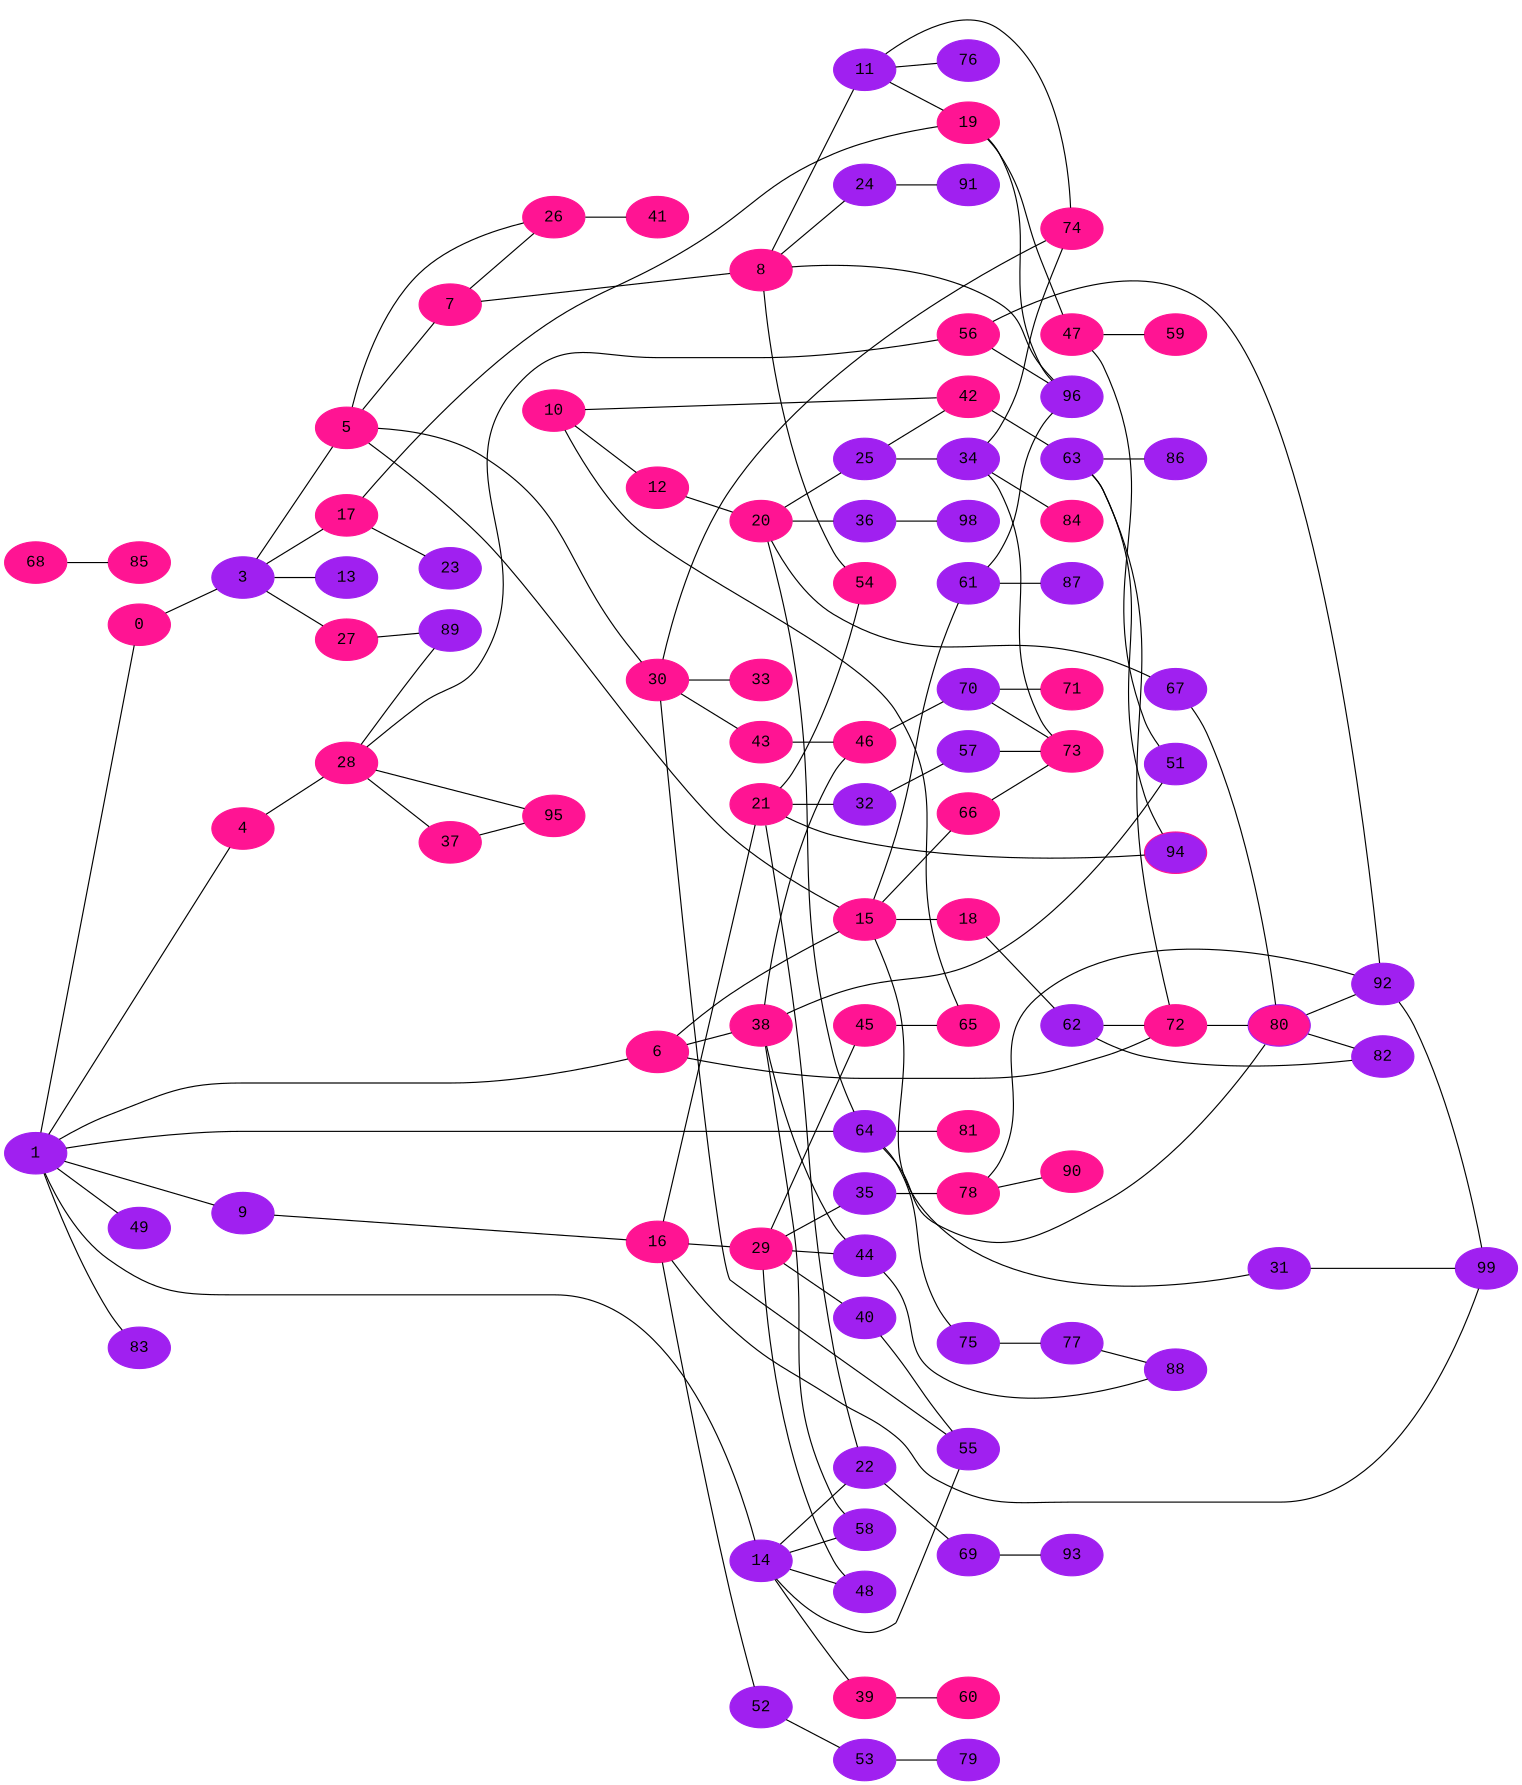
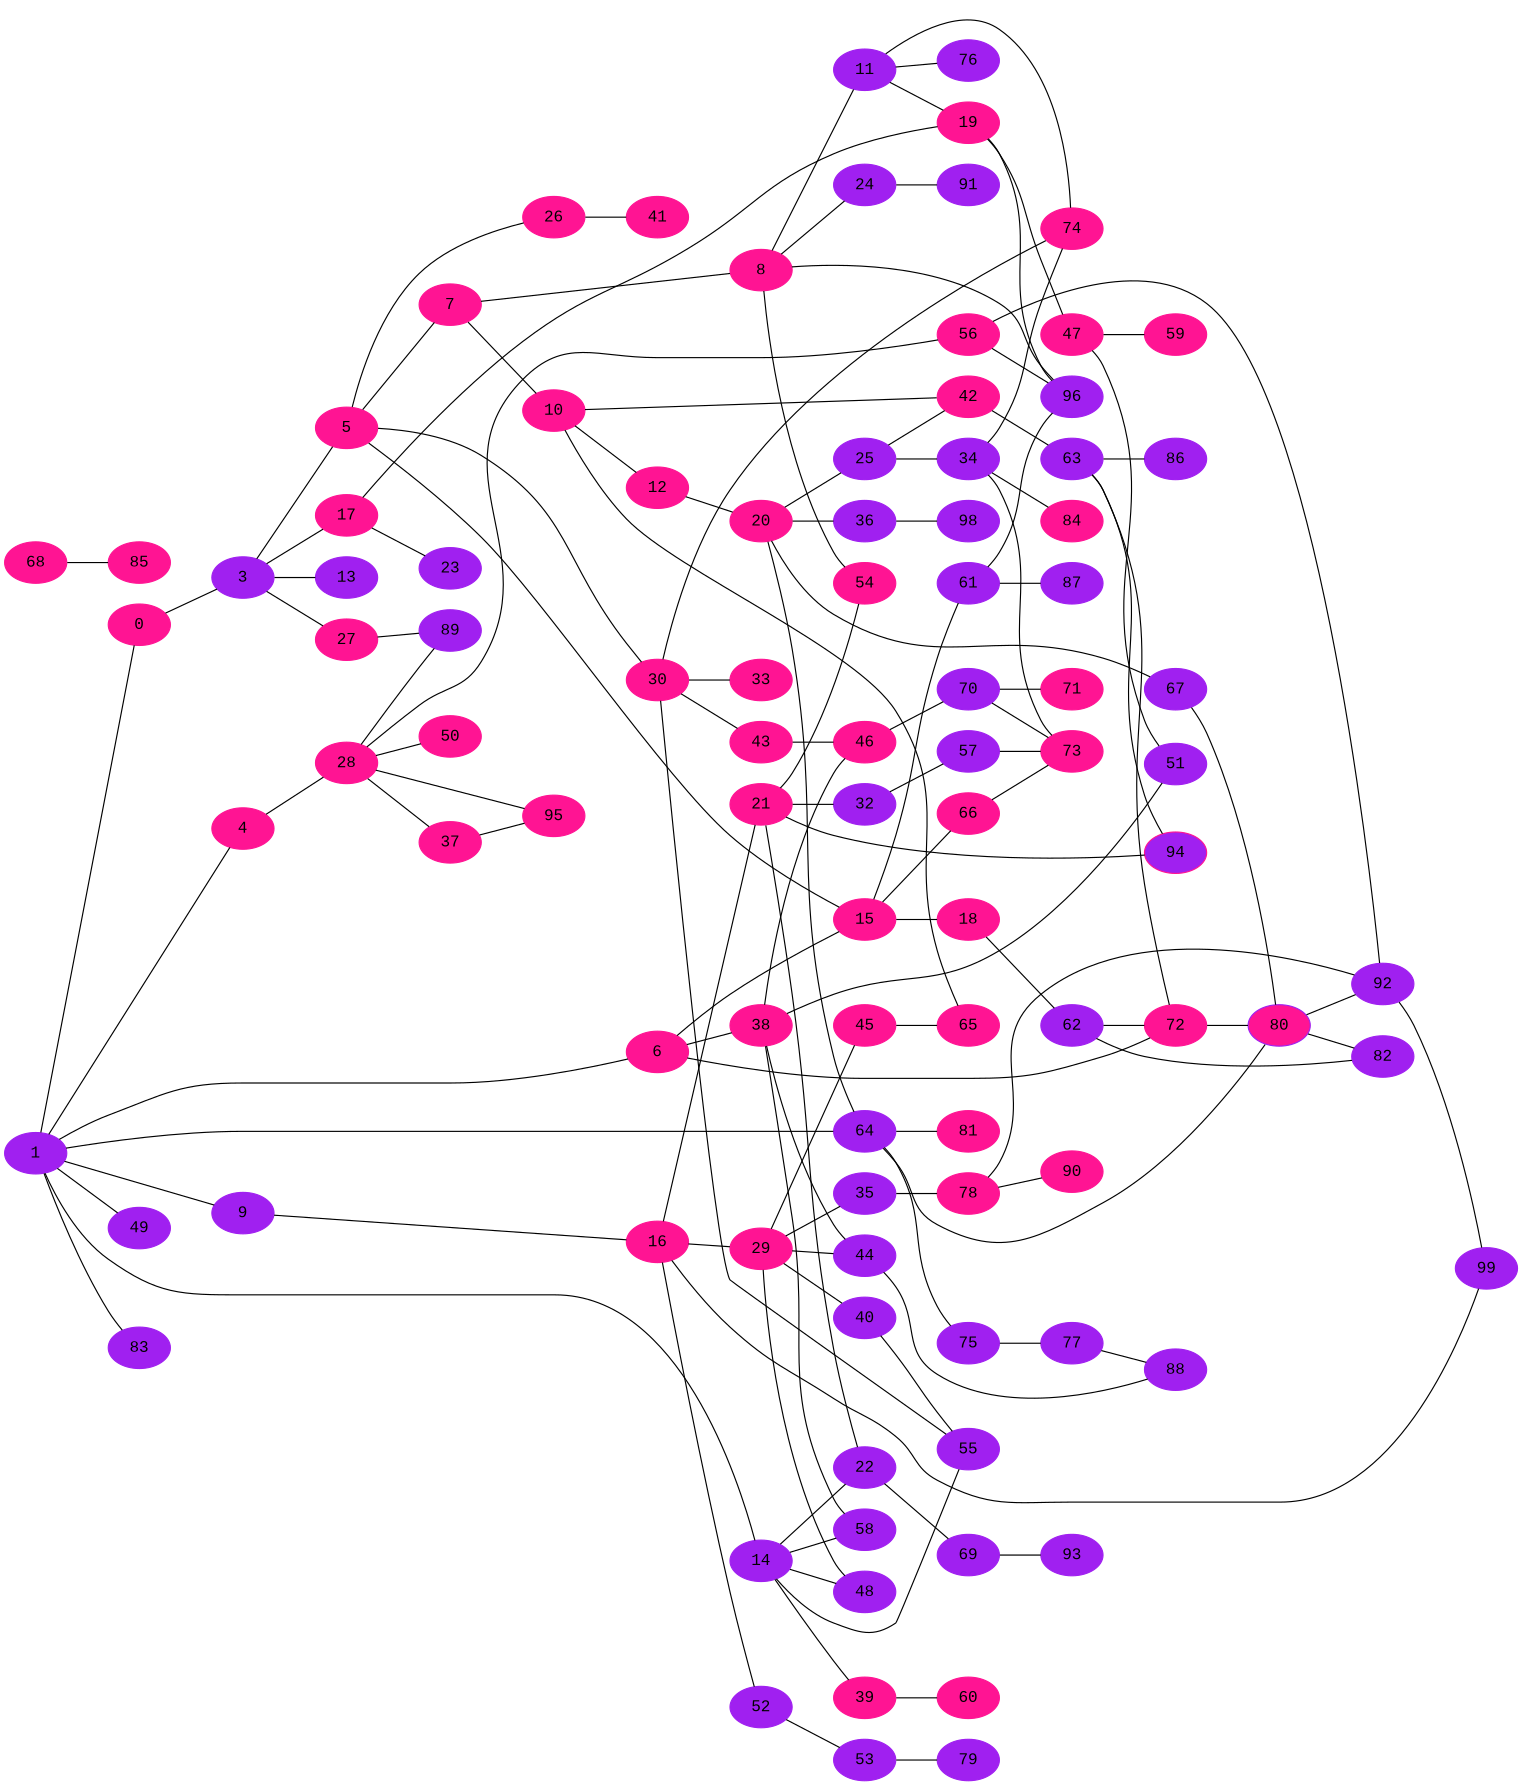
(502, 261) -> (497, 352)
none -> (450, 736)
(1279, 1268) -> none
